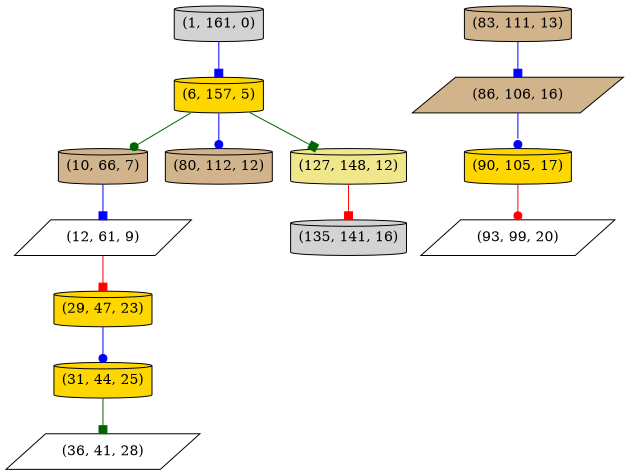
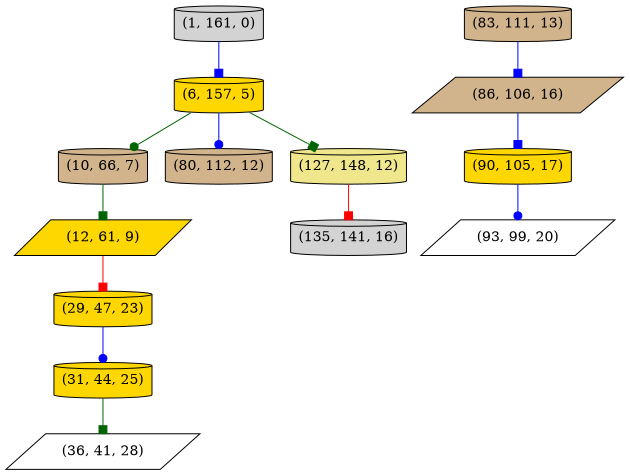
(518, 126) -> (518, 126)
(103, 197) -> (103, 197)
(518, 198) -> (518, 198)
(103, 238) -> (103, 238)
